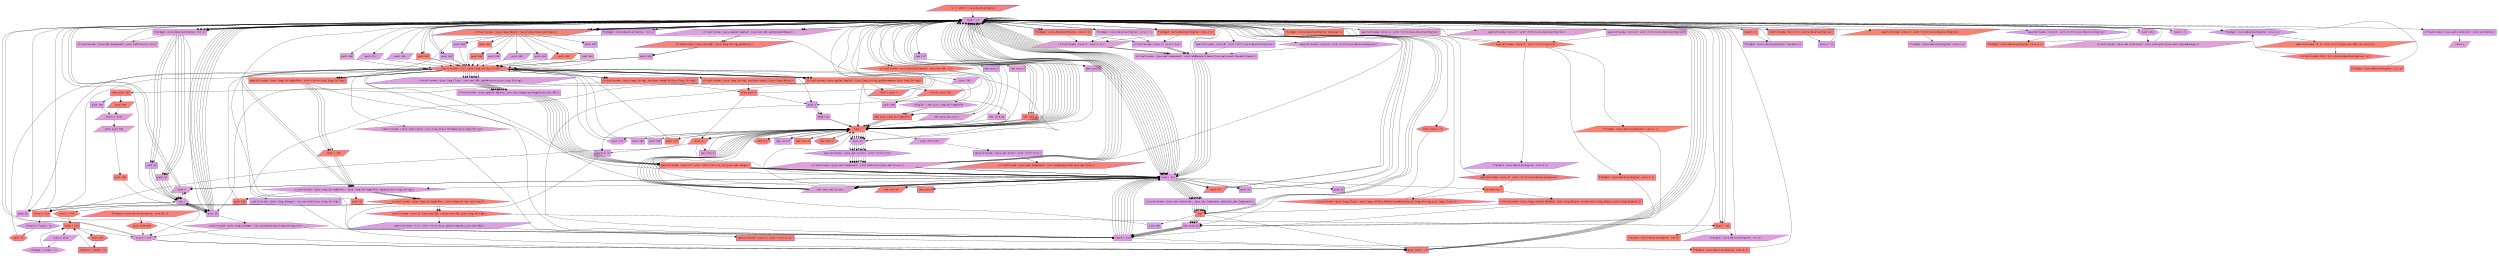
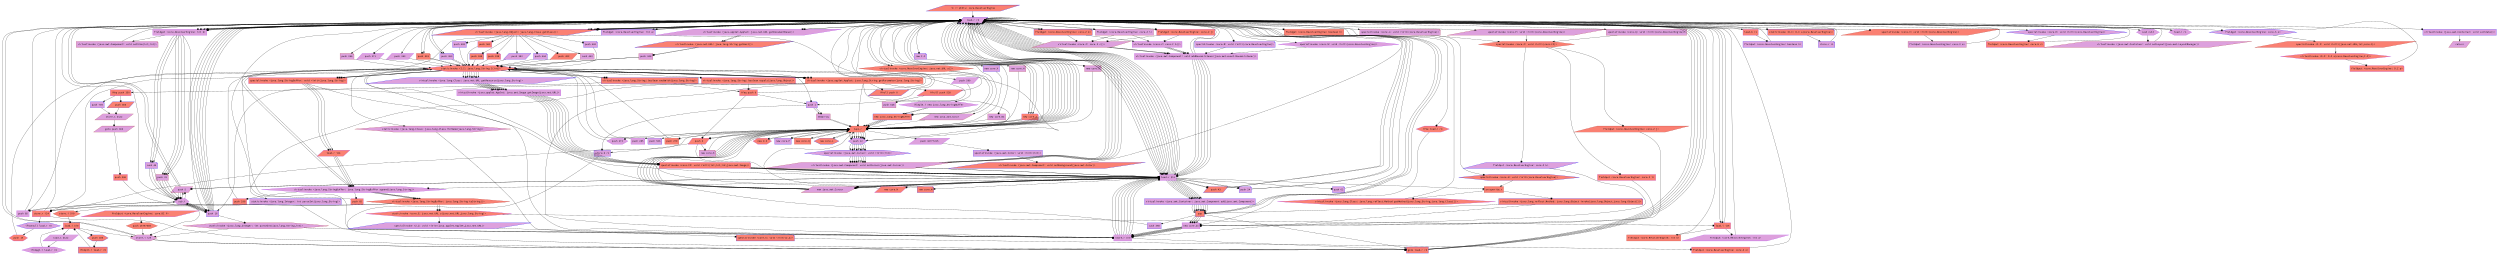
(1241, 22) -> (1513, 21)
(2273, 51) -> (2355, 62)
(494, 56) -> (494, 56)
none -> (1478, 220)
